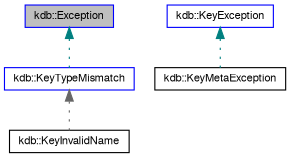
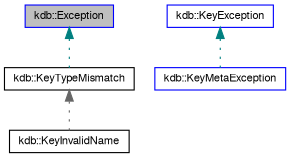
(69, 79) -> (69, 79)
(220, 79) -> (220, 79)
